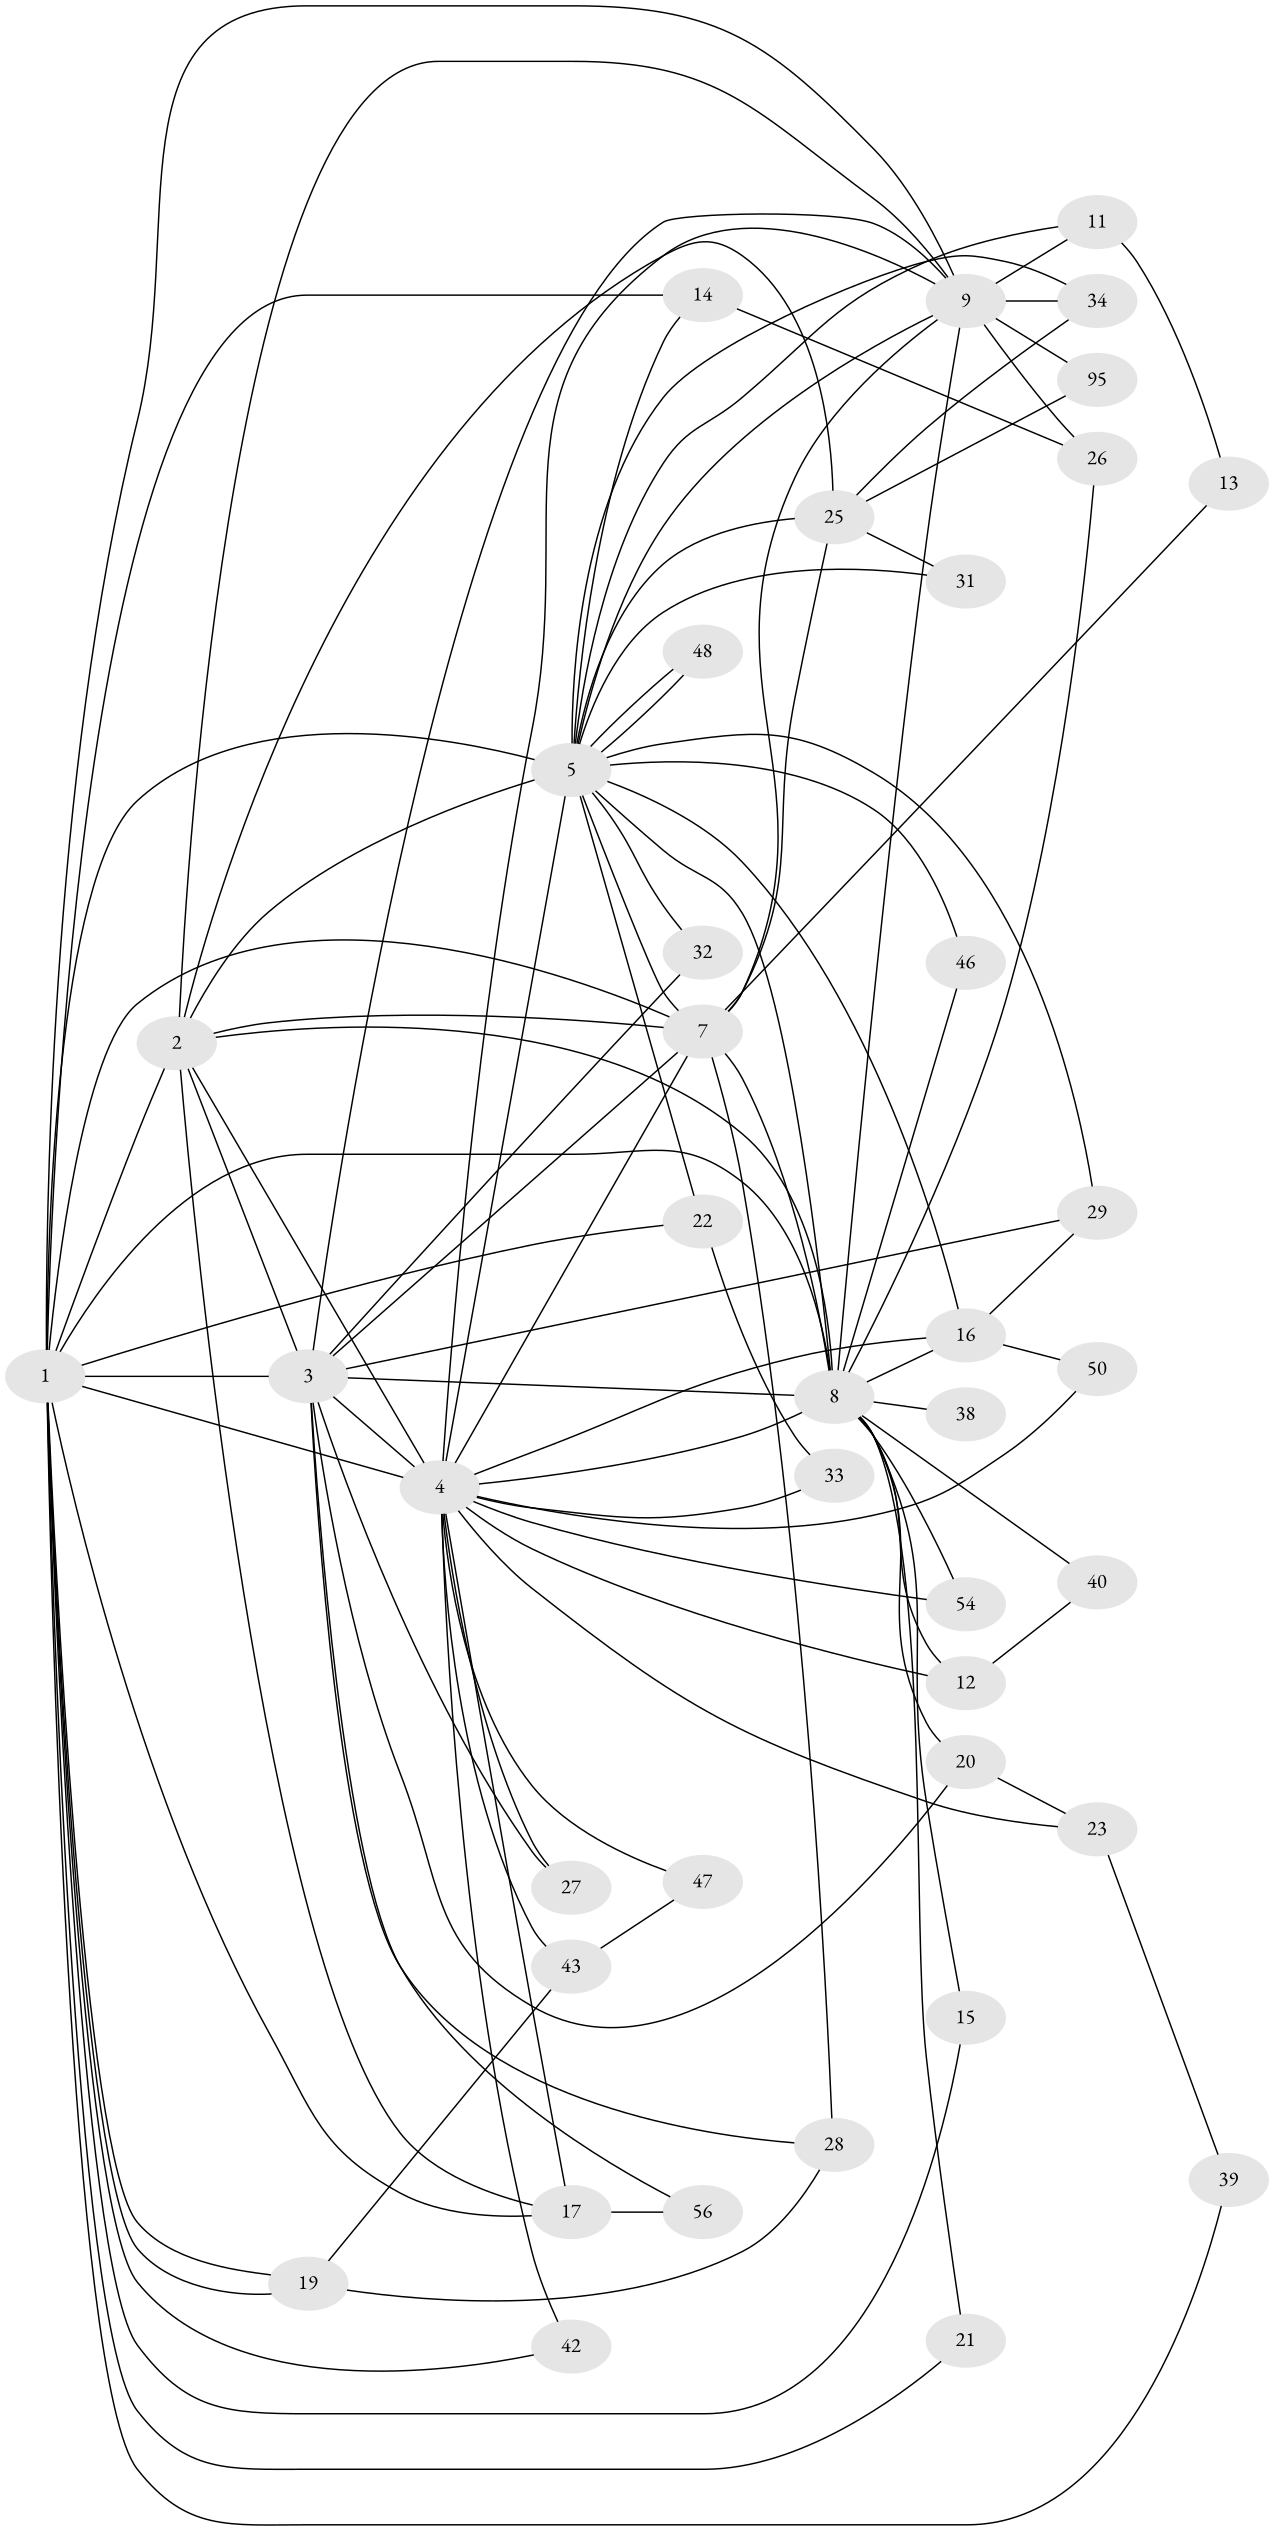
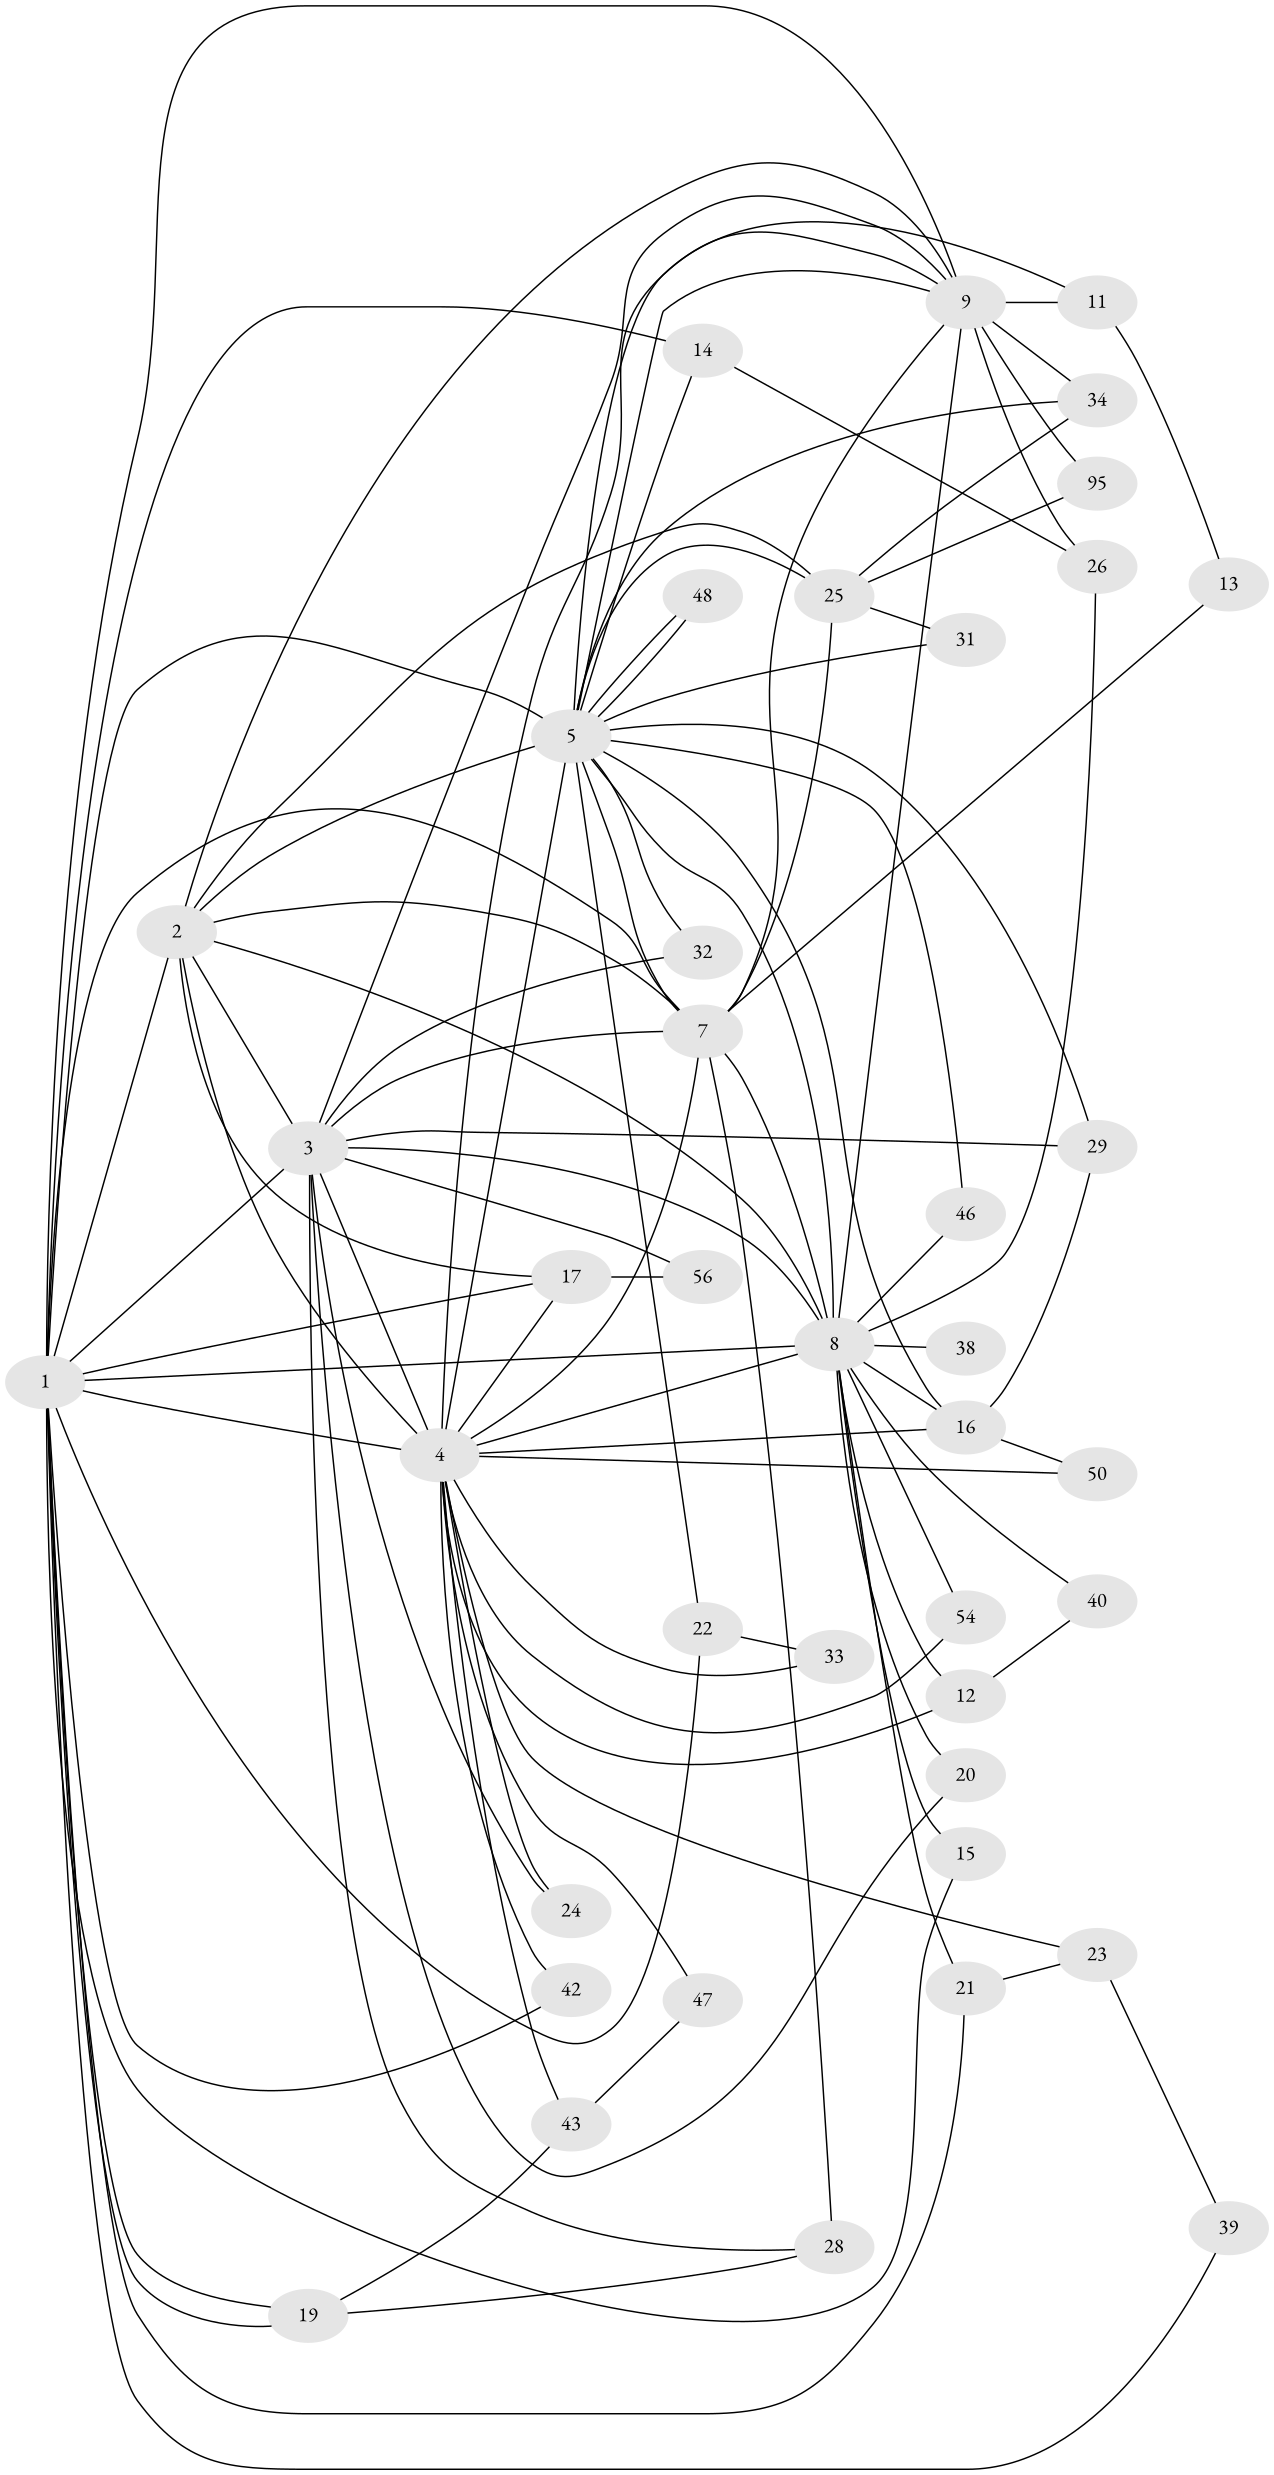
(1032, 1796) -> (1032, 1972)
(571, 1888) -> (571, 1911)
